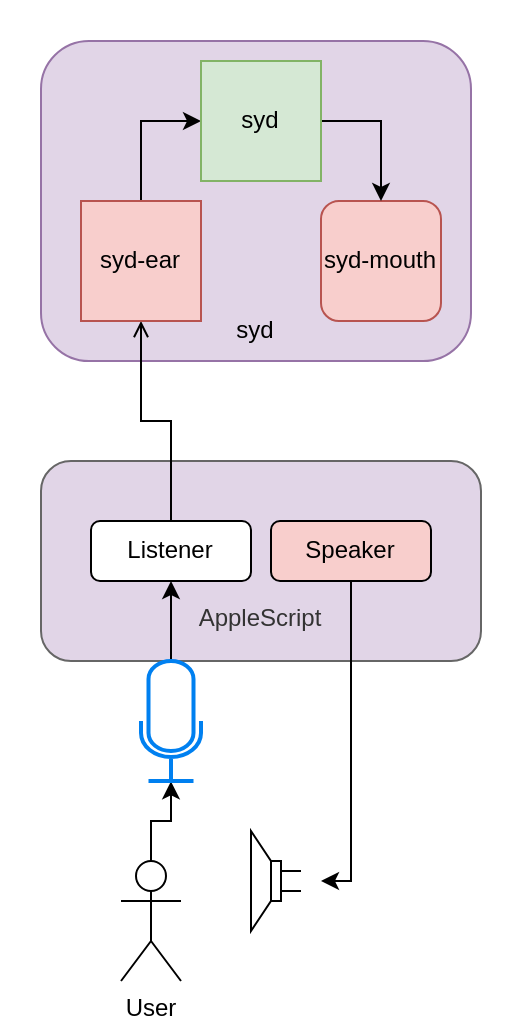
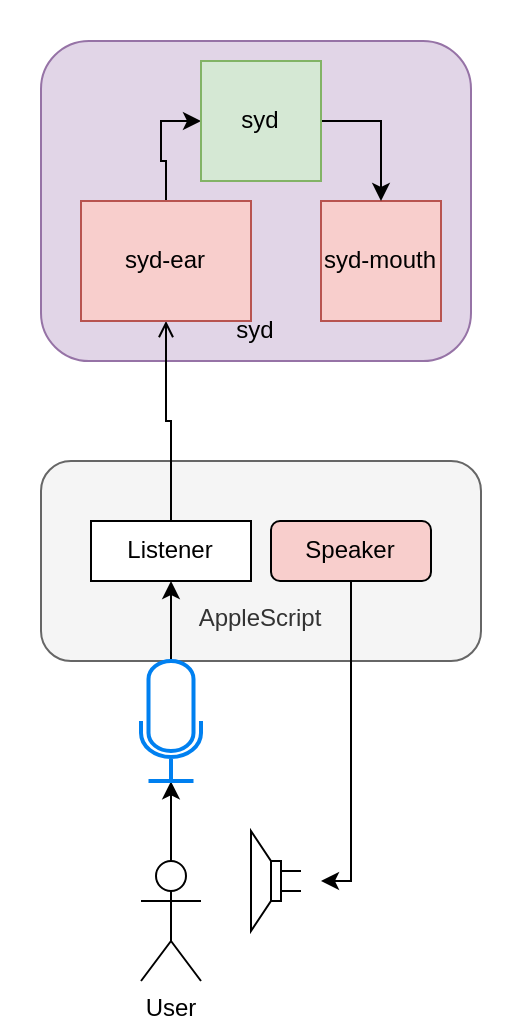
(141, 261) -> (166, 261)
(381, 261) -> (381, 261)
(171, 551) -> (171, 551)
(261, 561) -> (261, 561)
(151, 921) -> (171, 921)
